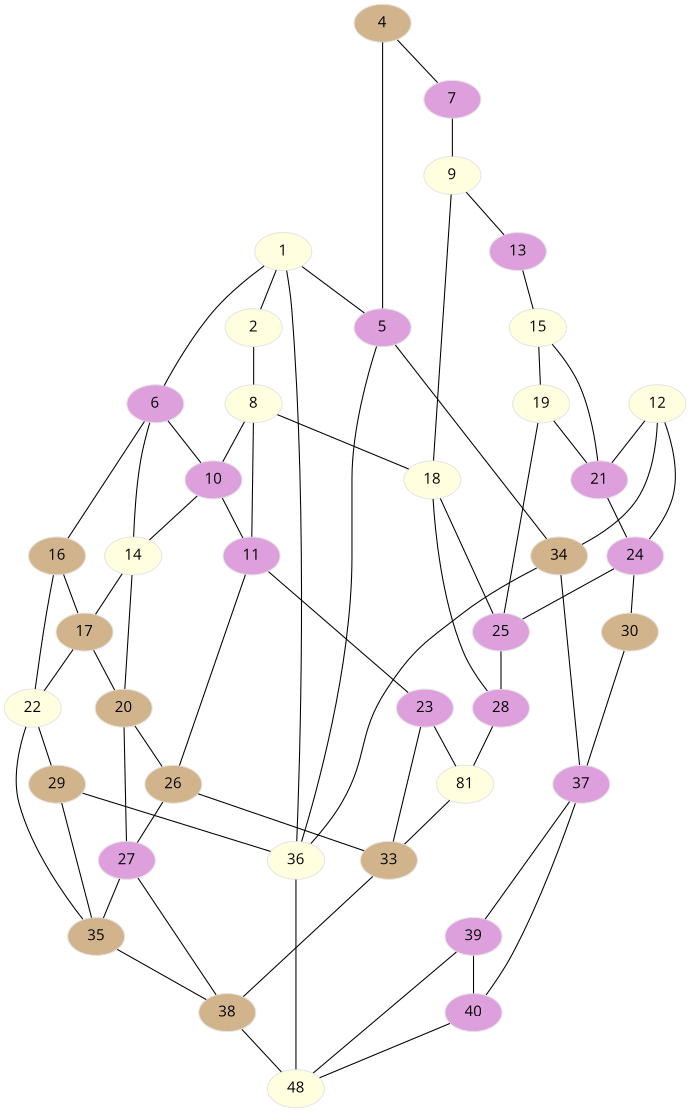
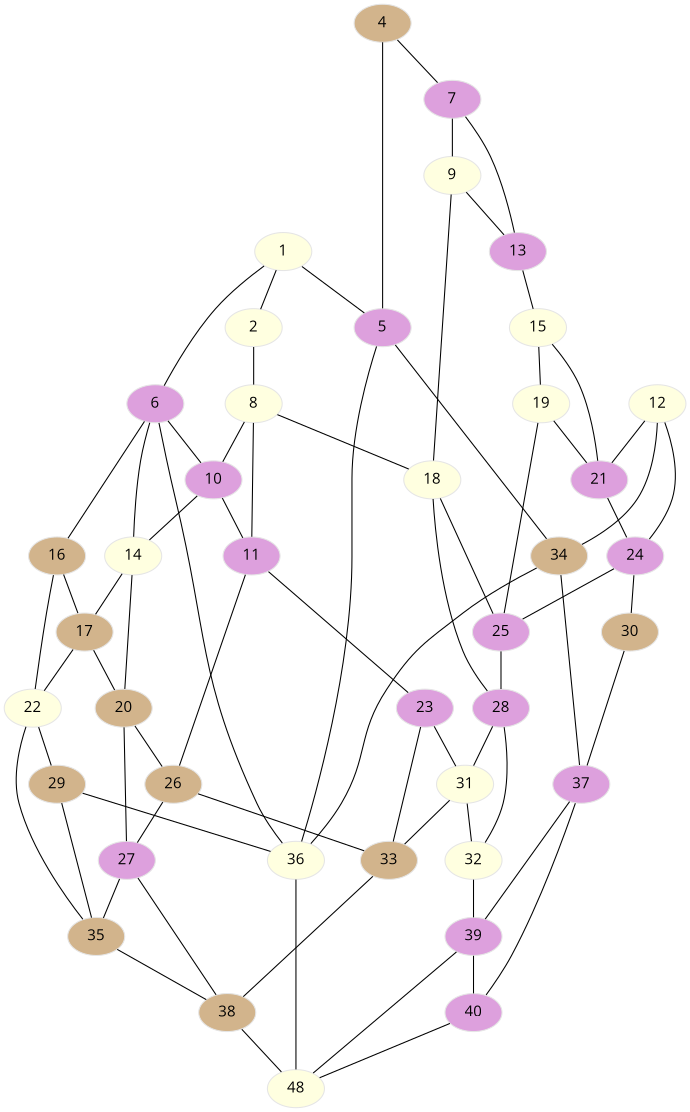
none -> (497, 172)
(301, 556) -> (203, 639)
(465, 784) -> (465, 784)
none -> (474, 860)
